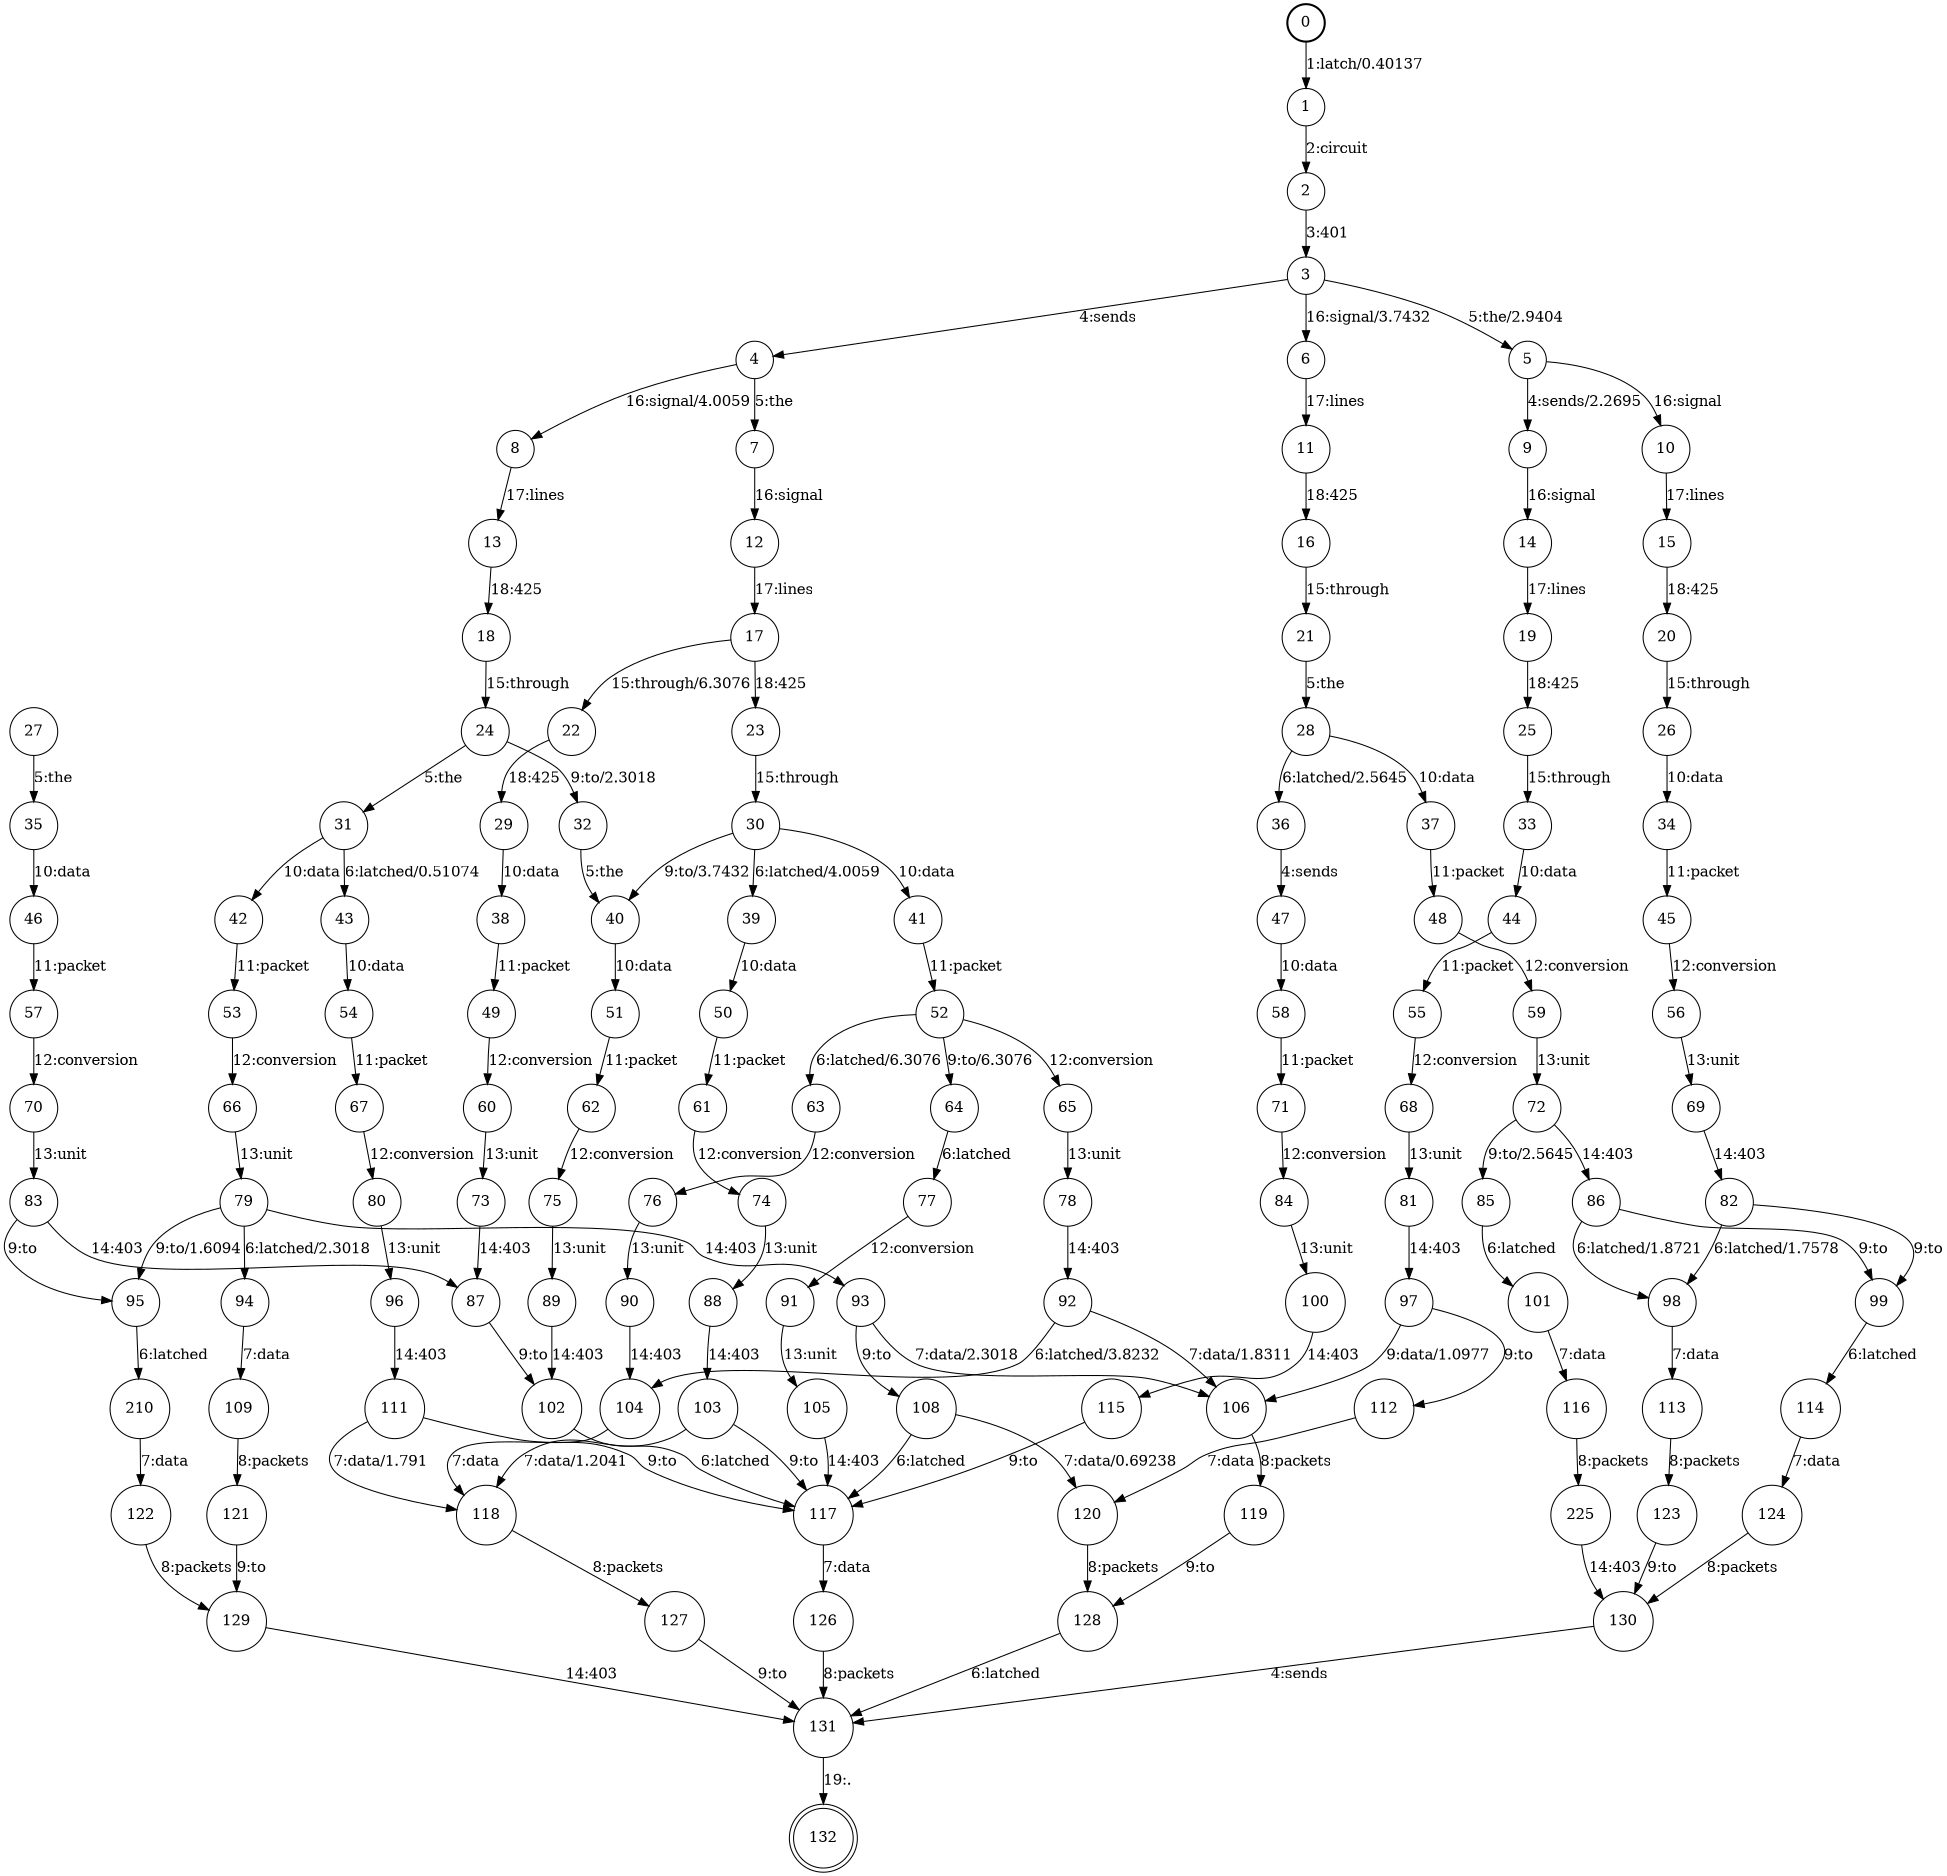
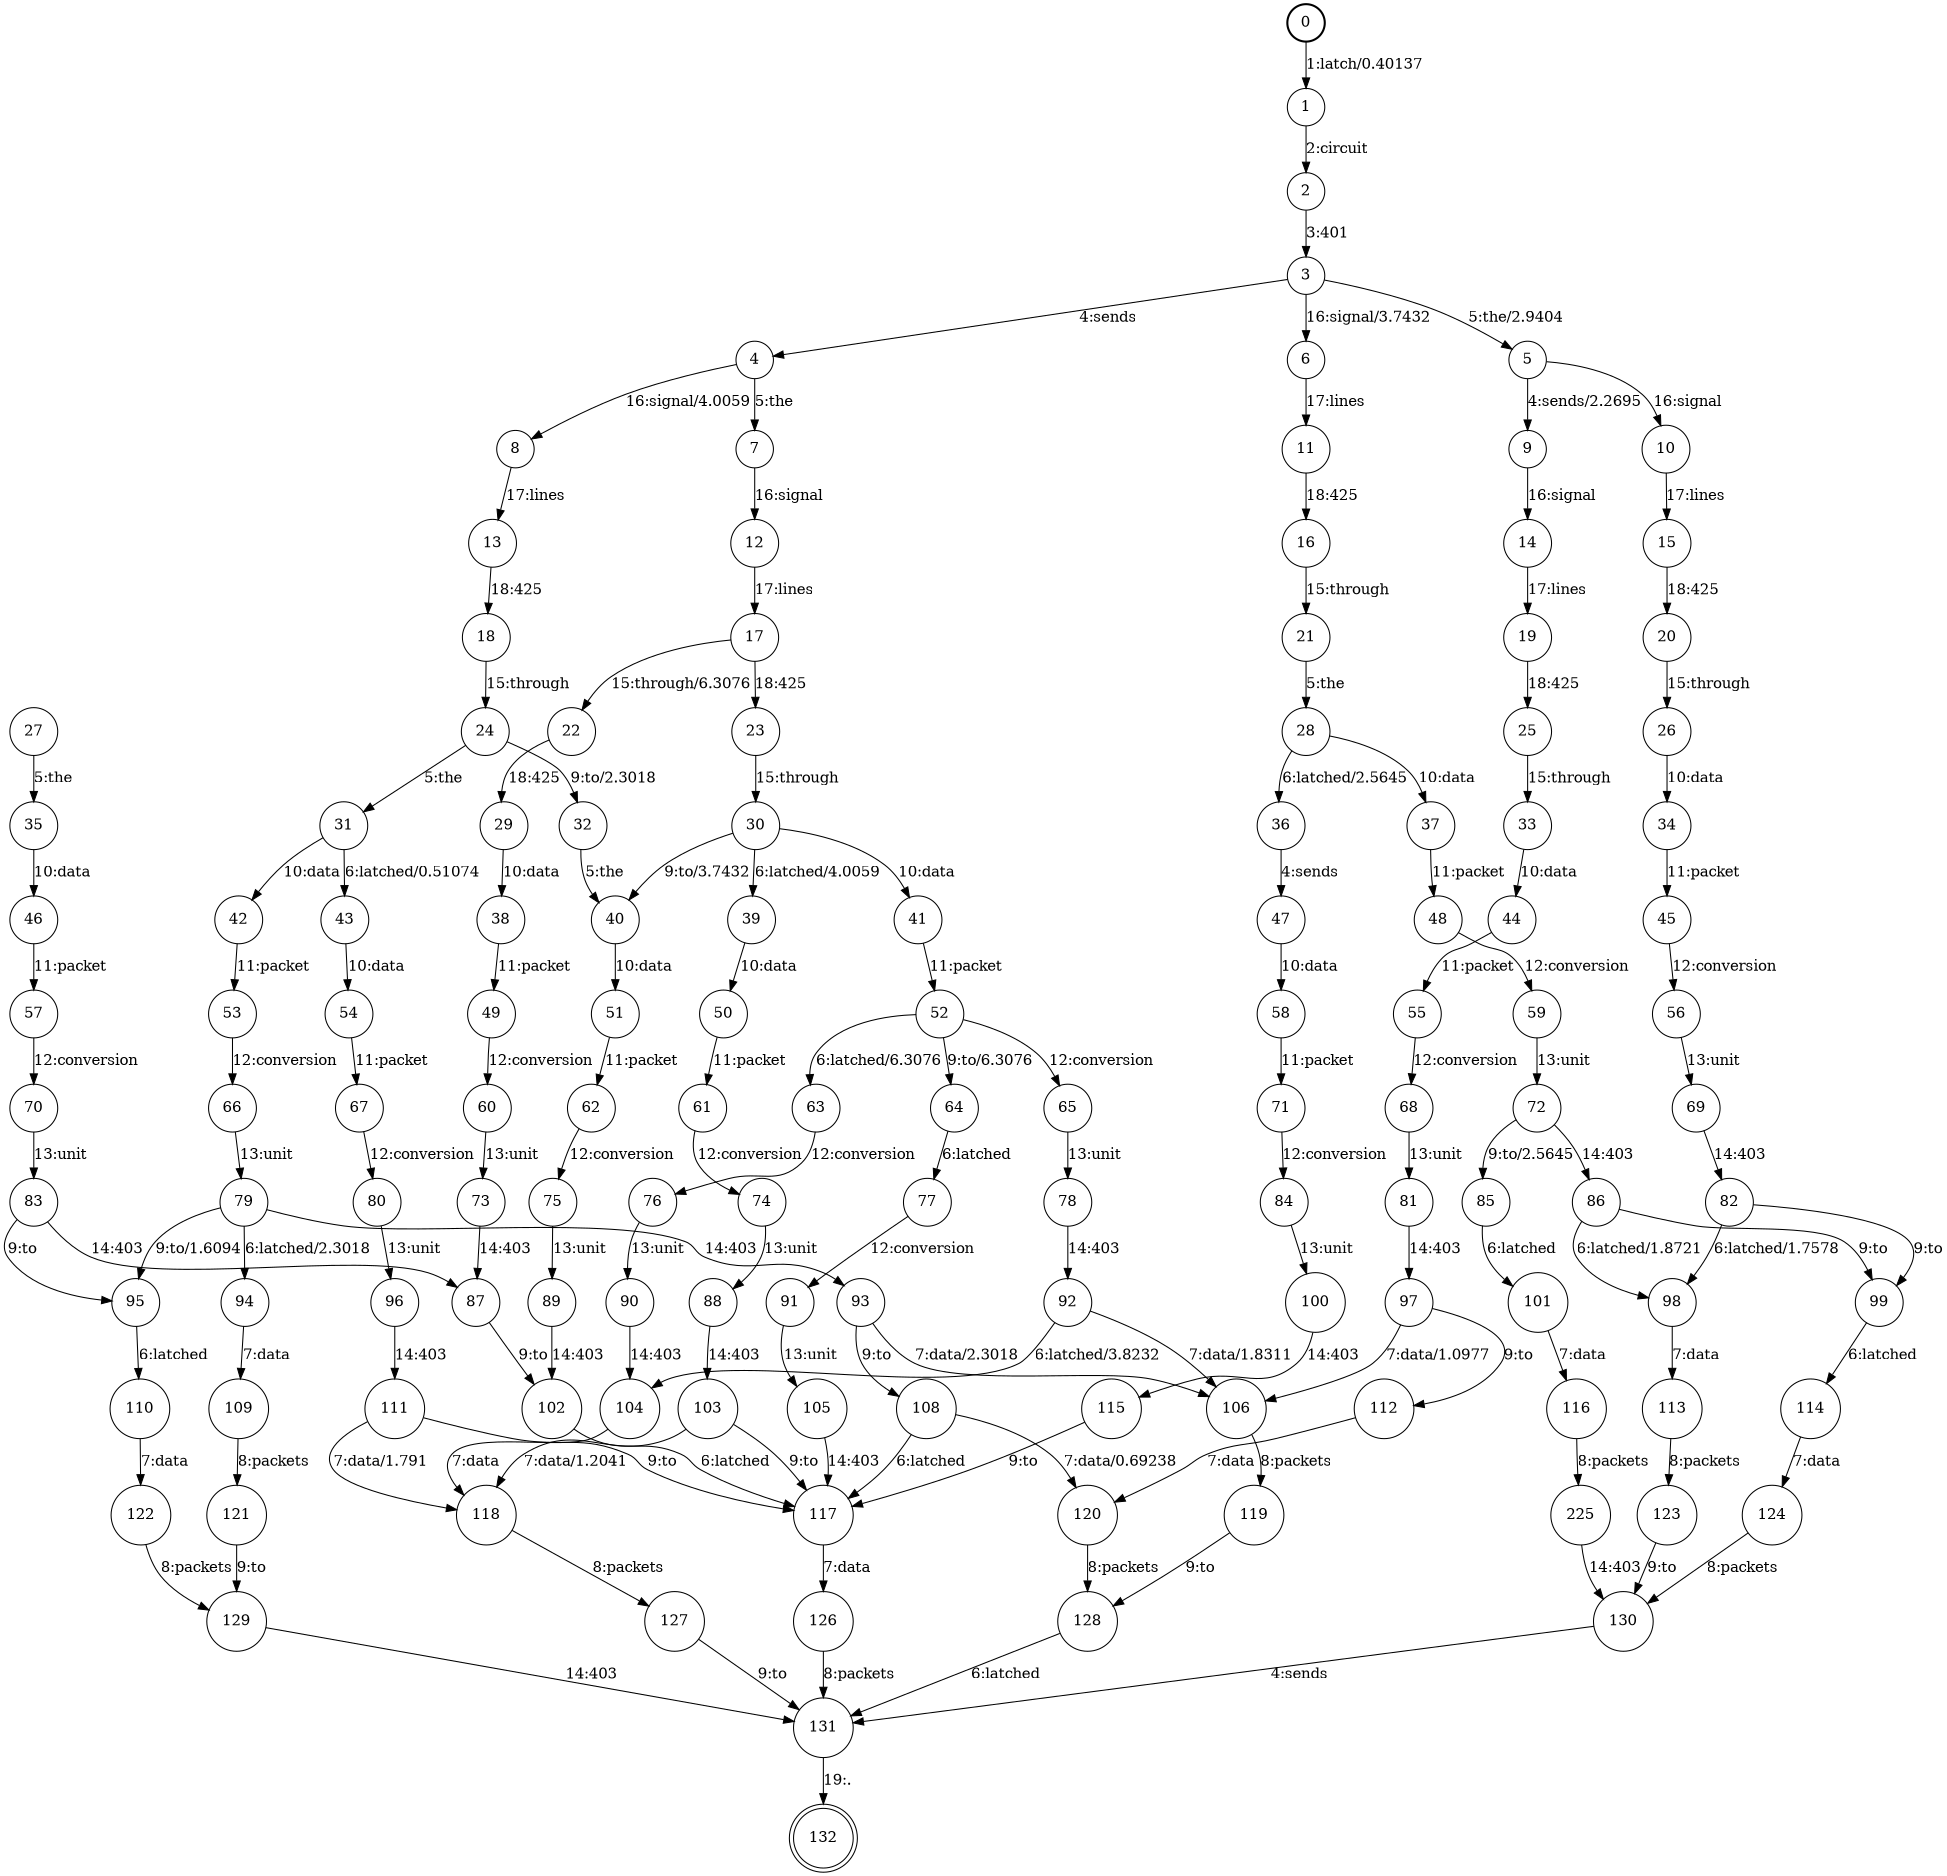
(1438, 1356) -> (1438, 1356)
(140, 1409) -> (140, 1409)
